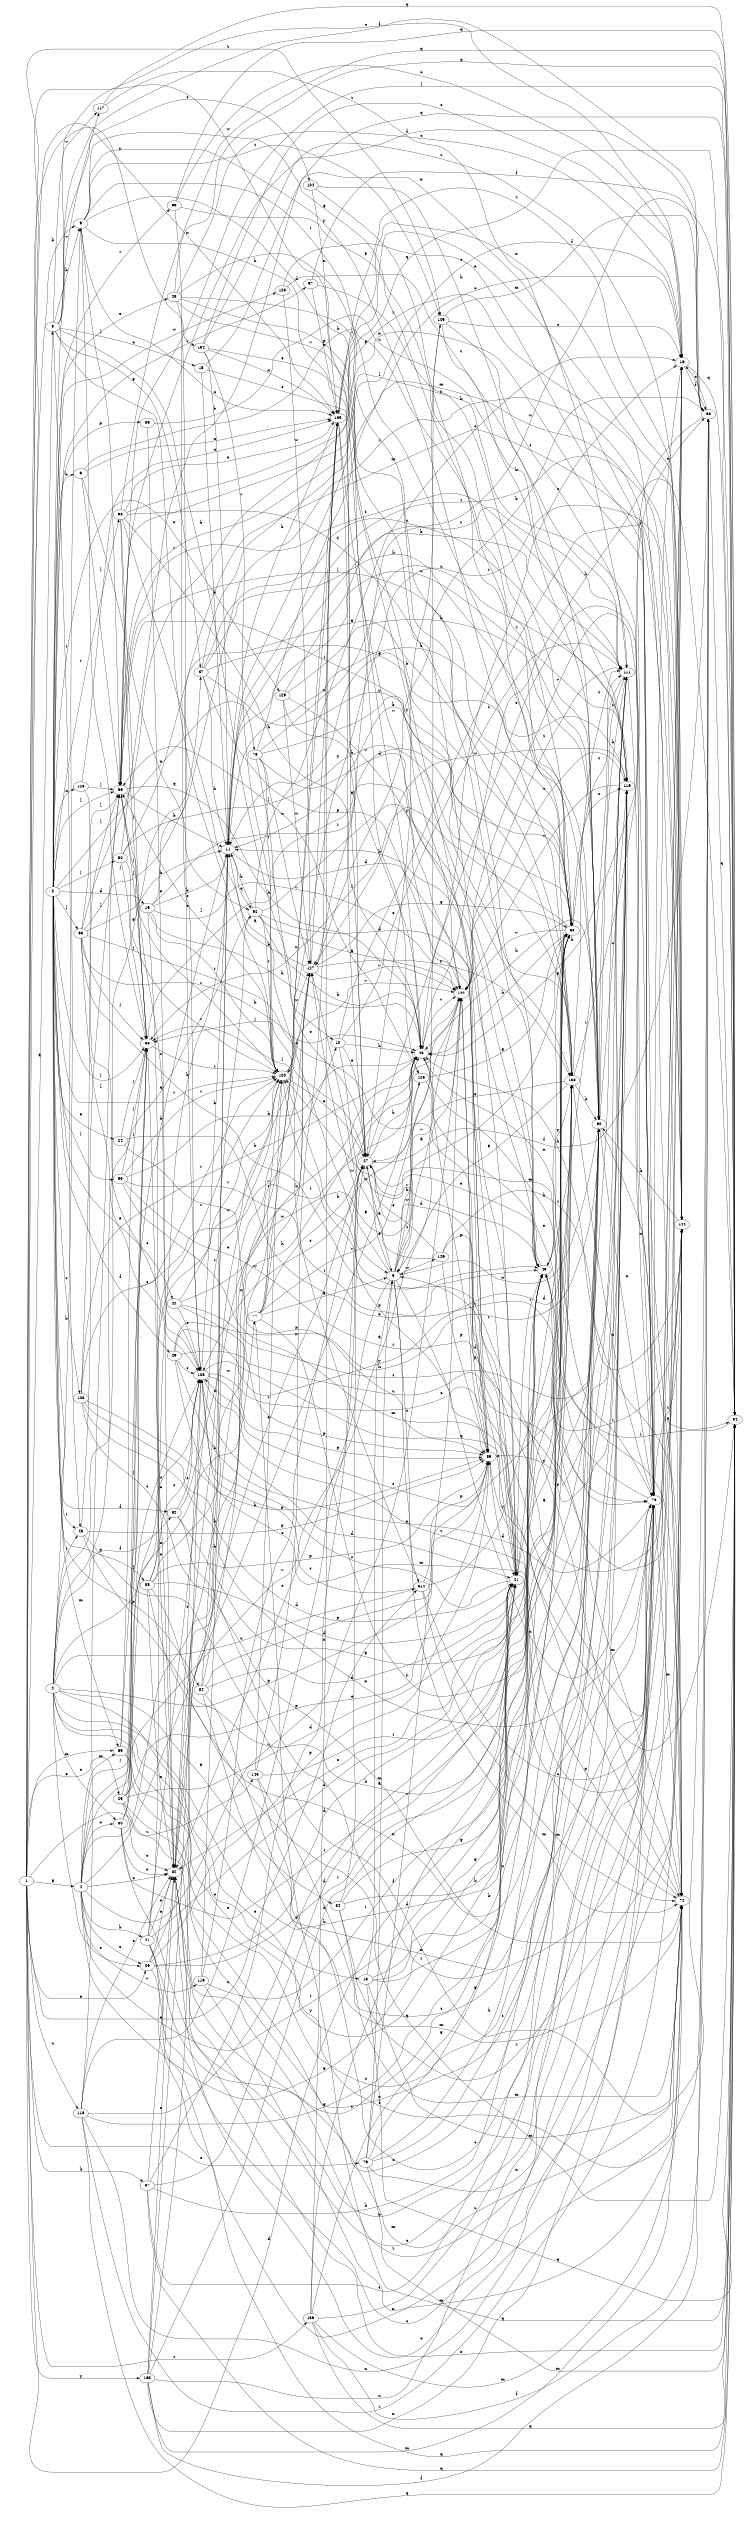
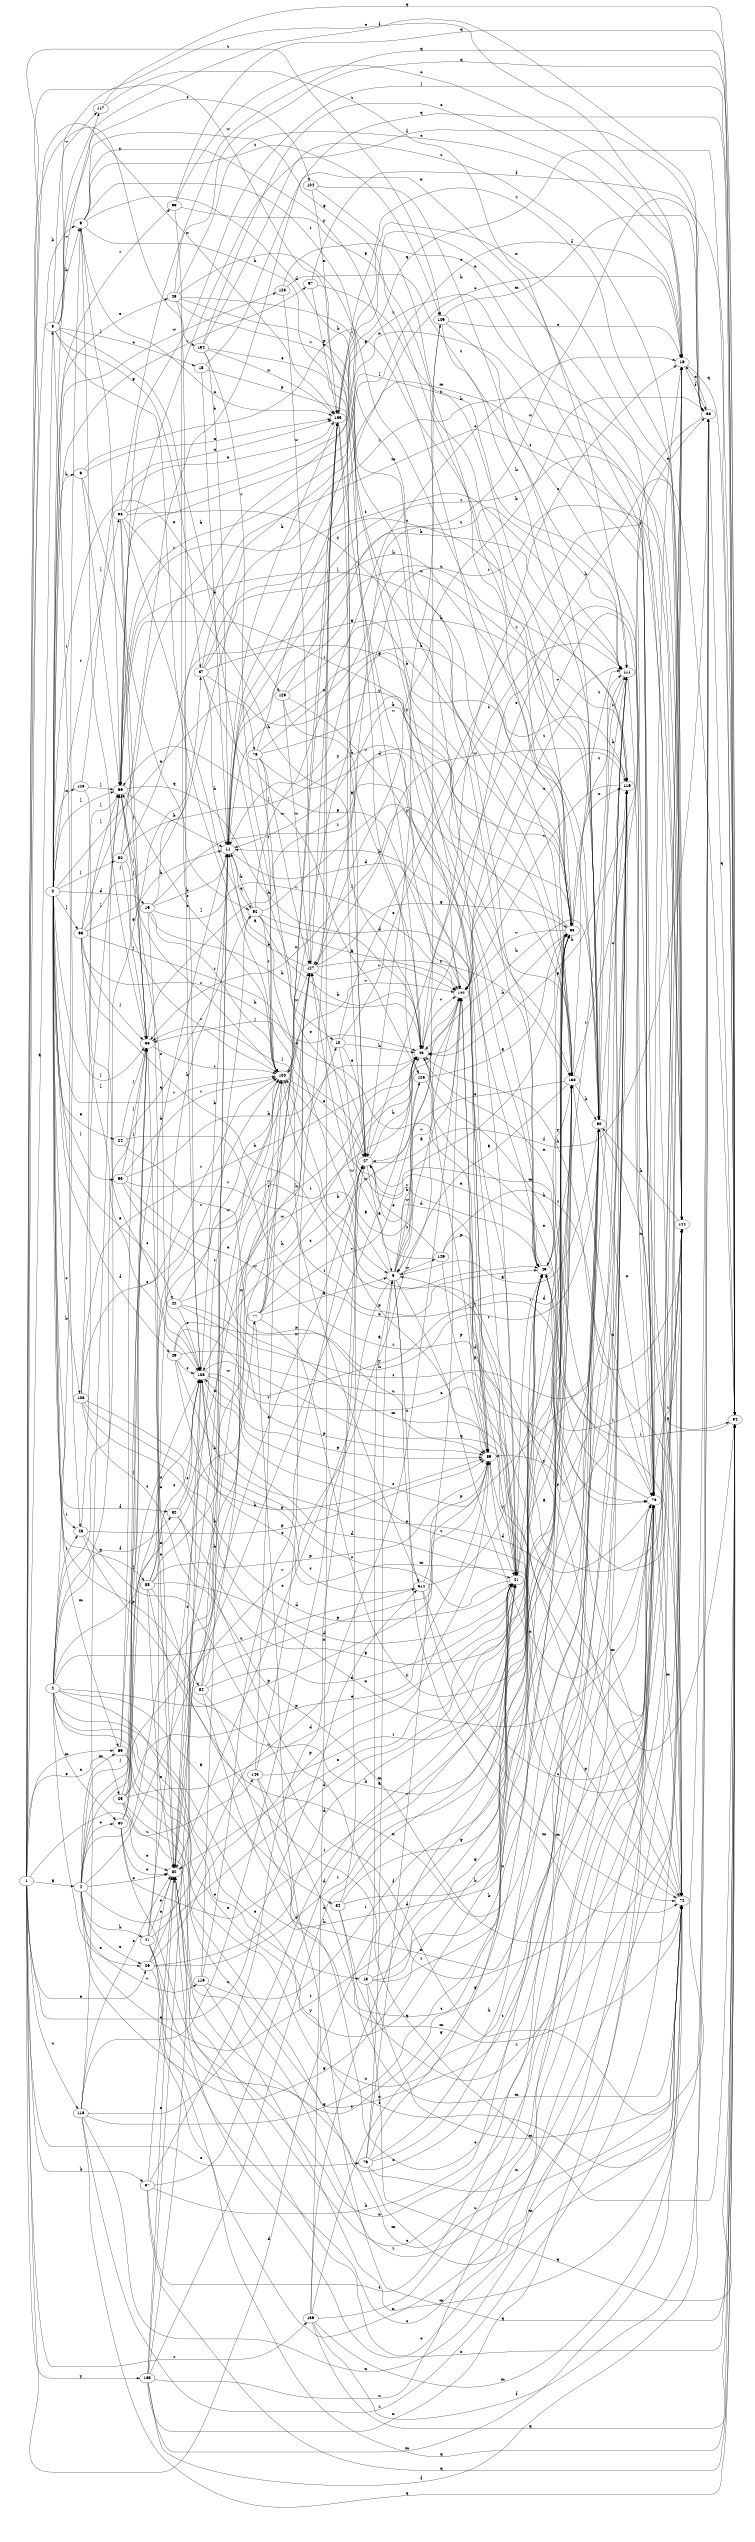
(282, 387) -> (282, 387)
(147, 423) -> none
(375, 1224) -> none
(503, 1278) -> (503, 1278)
(712, 2371) -> (577, 2176)
